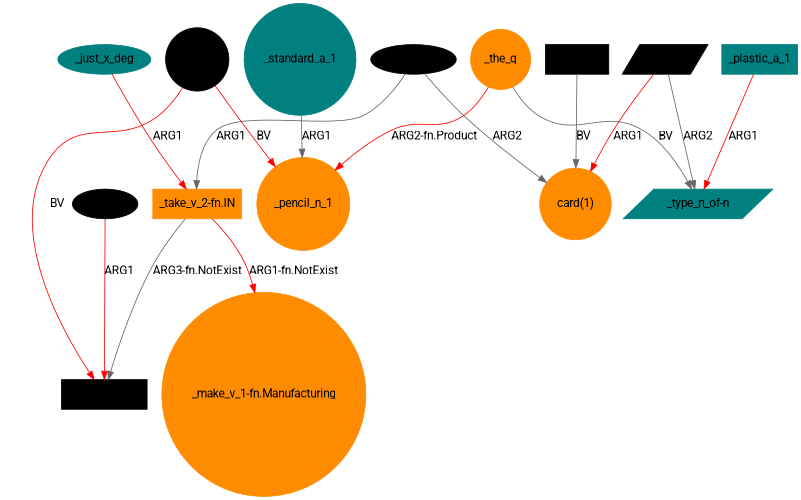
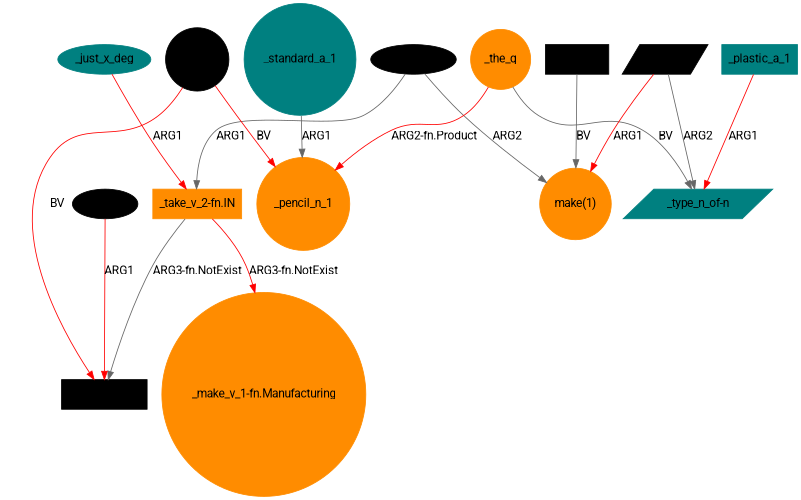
(575, 204) -> (575, 204)
(294, 271) -> (294, 271)
